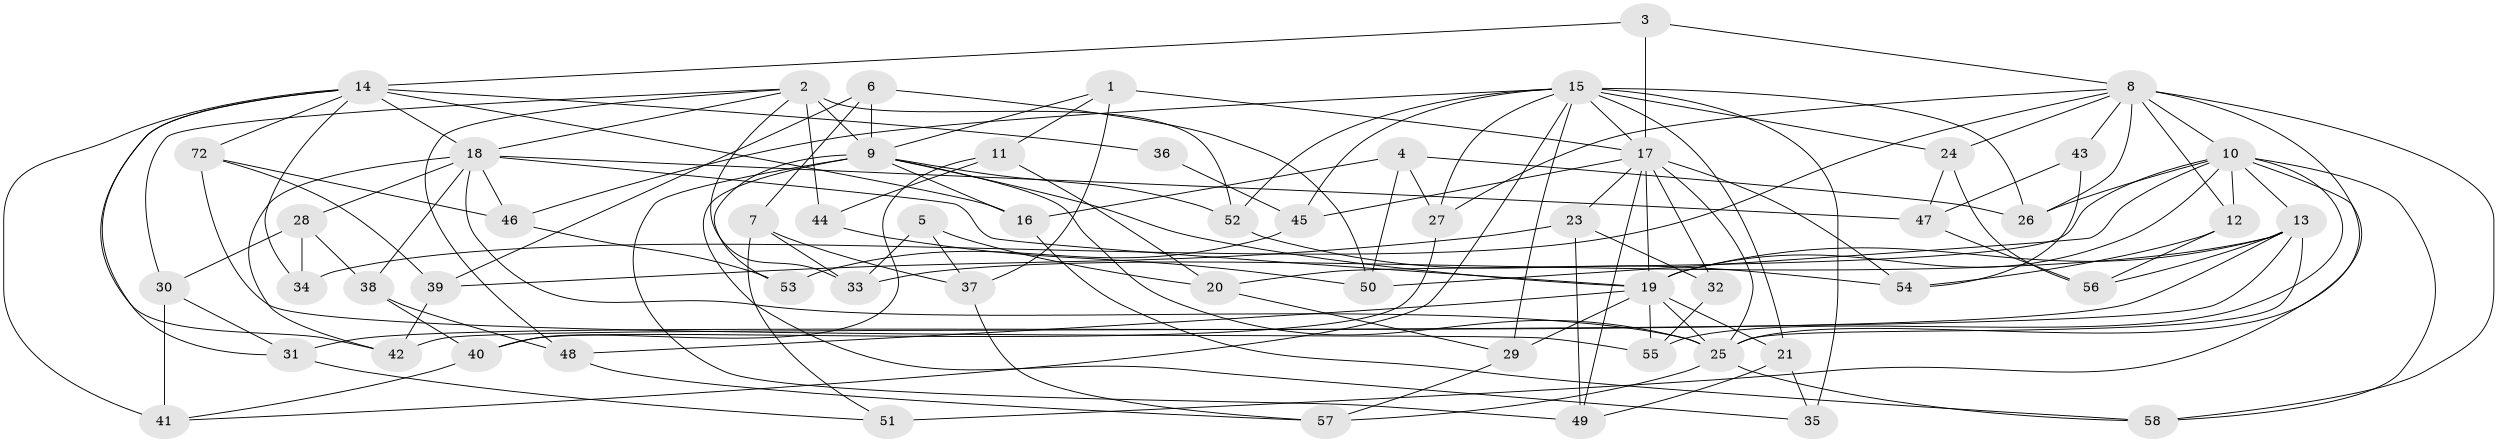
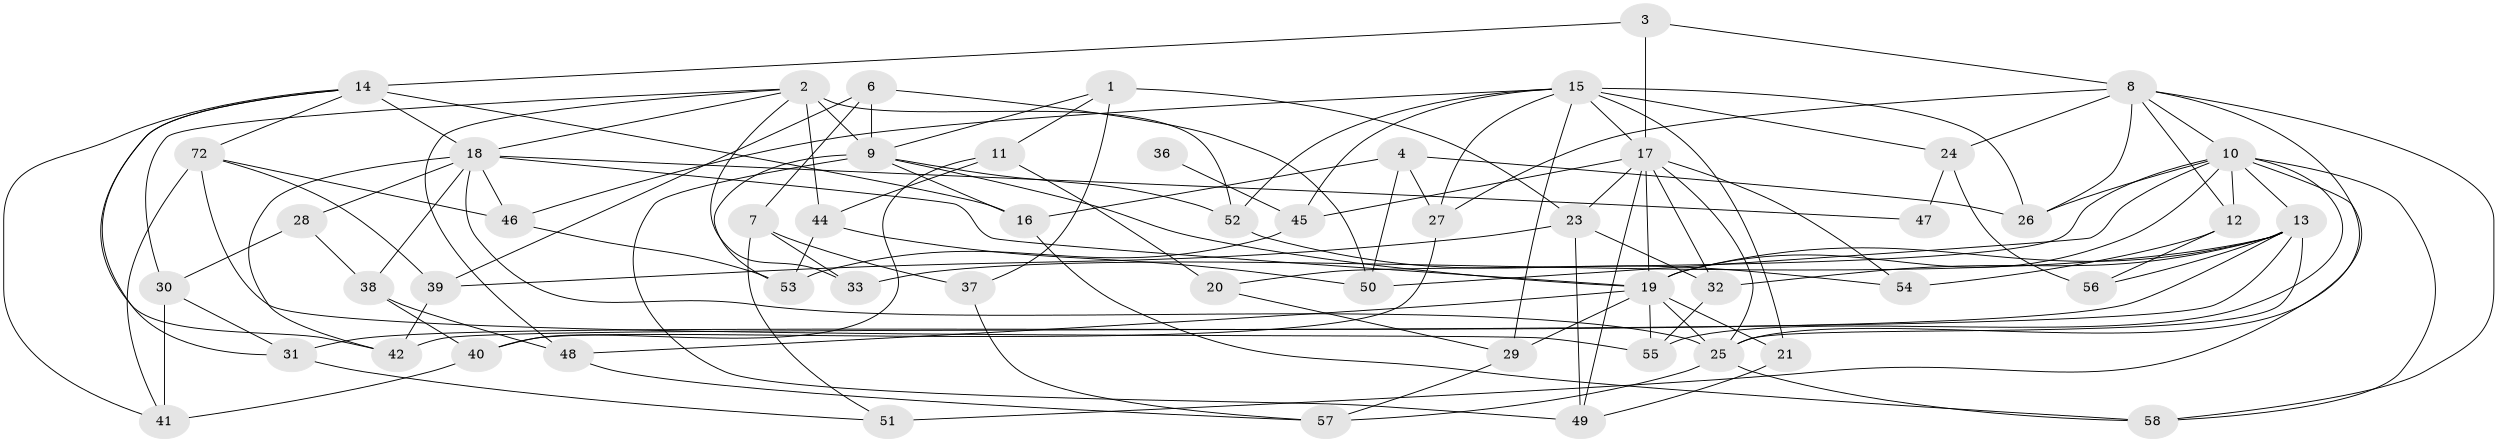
(745, 113) -> none
(1355, 115) -> (1358, 116)
(2080, 154) -> none
(923, 221) -> none
none -> (805, 254)
(2007, 255) -> none
none -> (2013, 266)
(302, 288) -> none
(1193, 308) -> none
(934, 375) -> (129, 282)
(1813, 422) -> none
